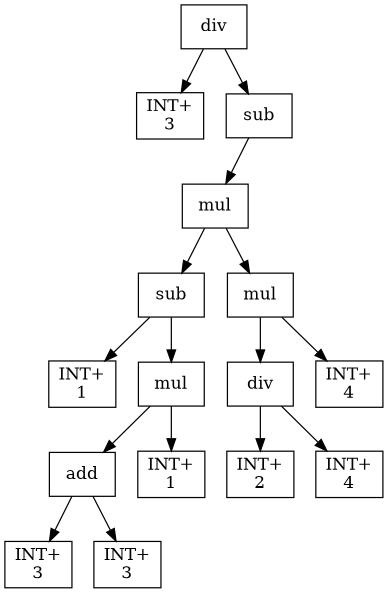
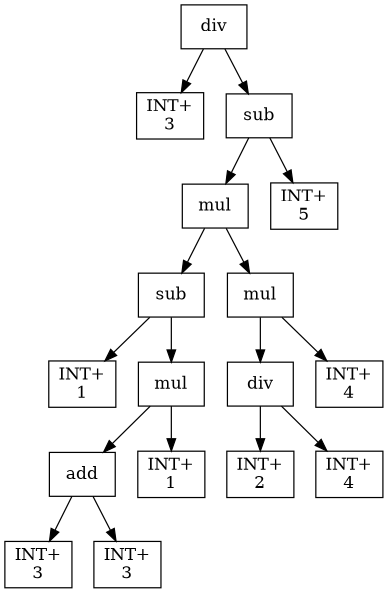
none -> (304, 206)
